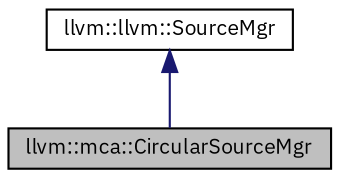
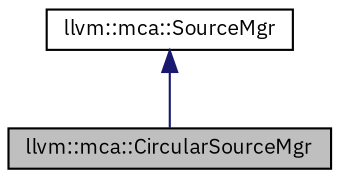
(170, 30) -> (170, 30)
